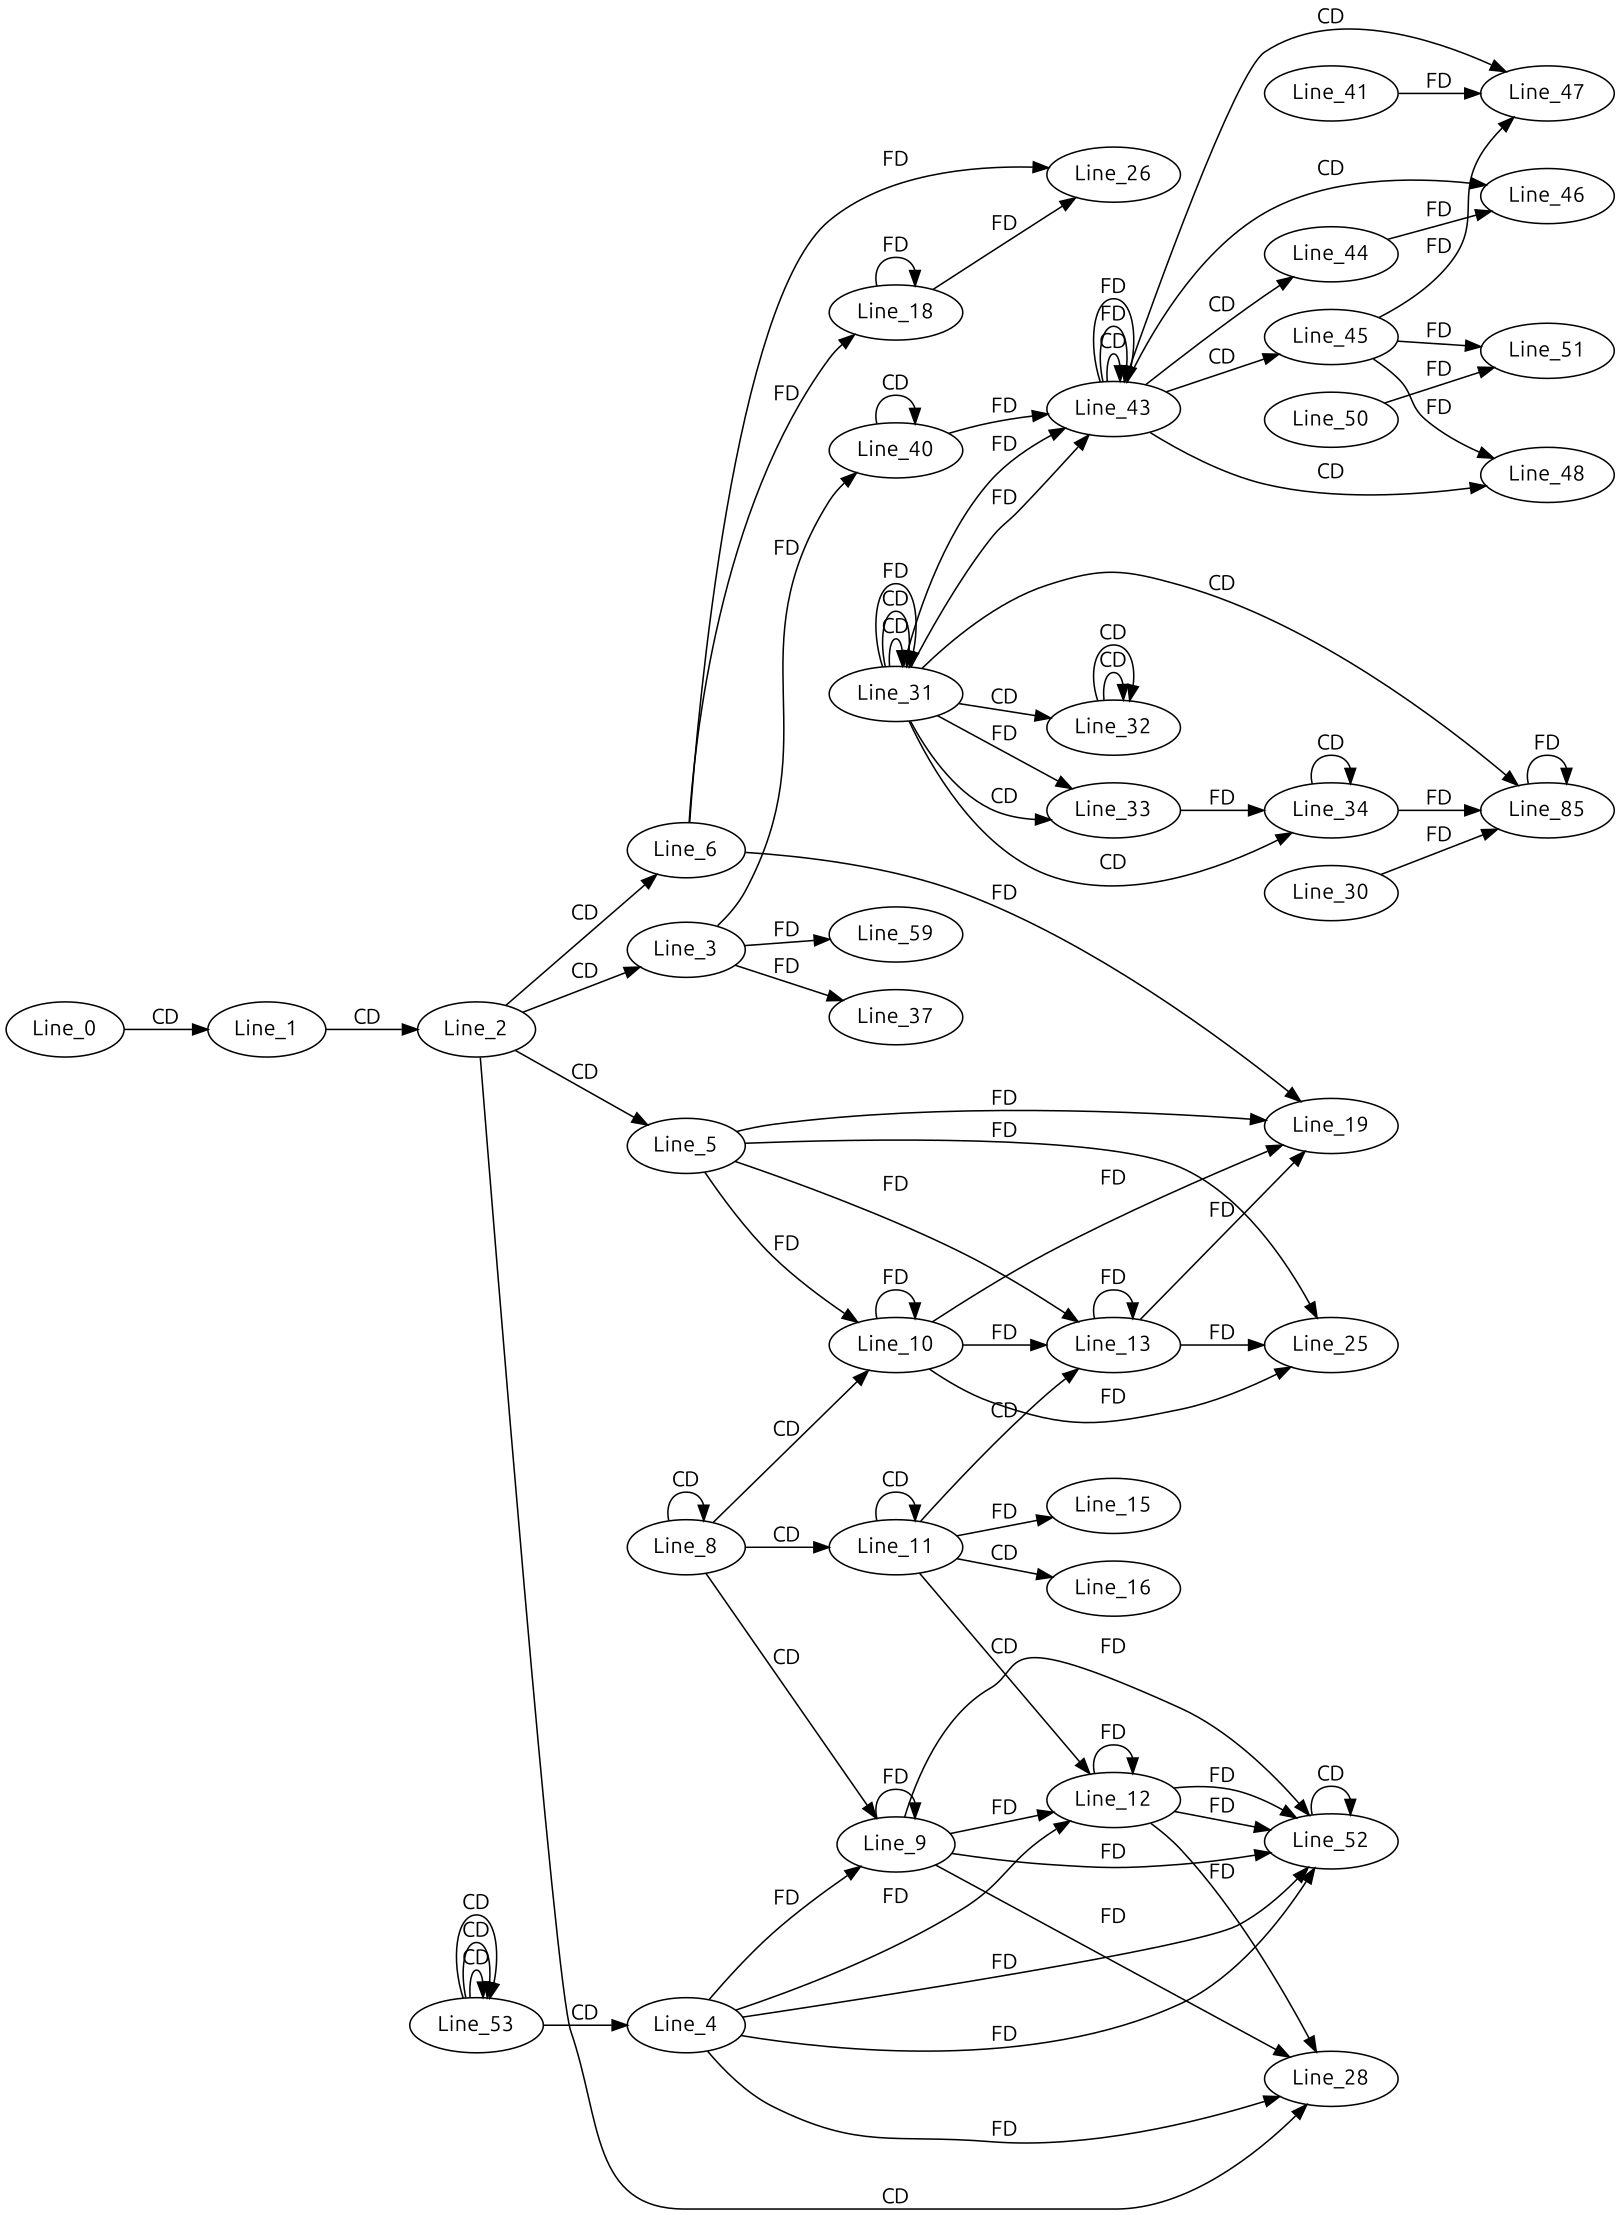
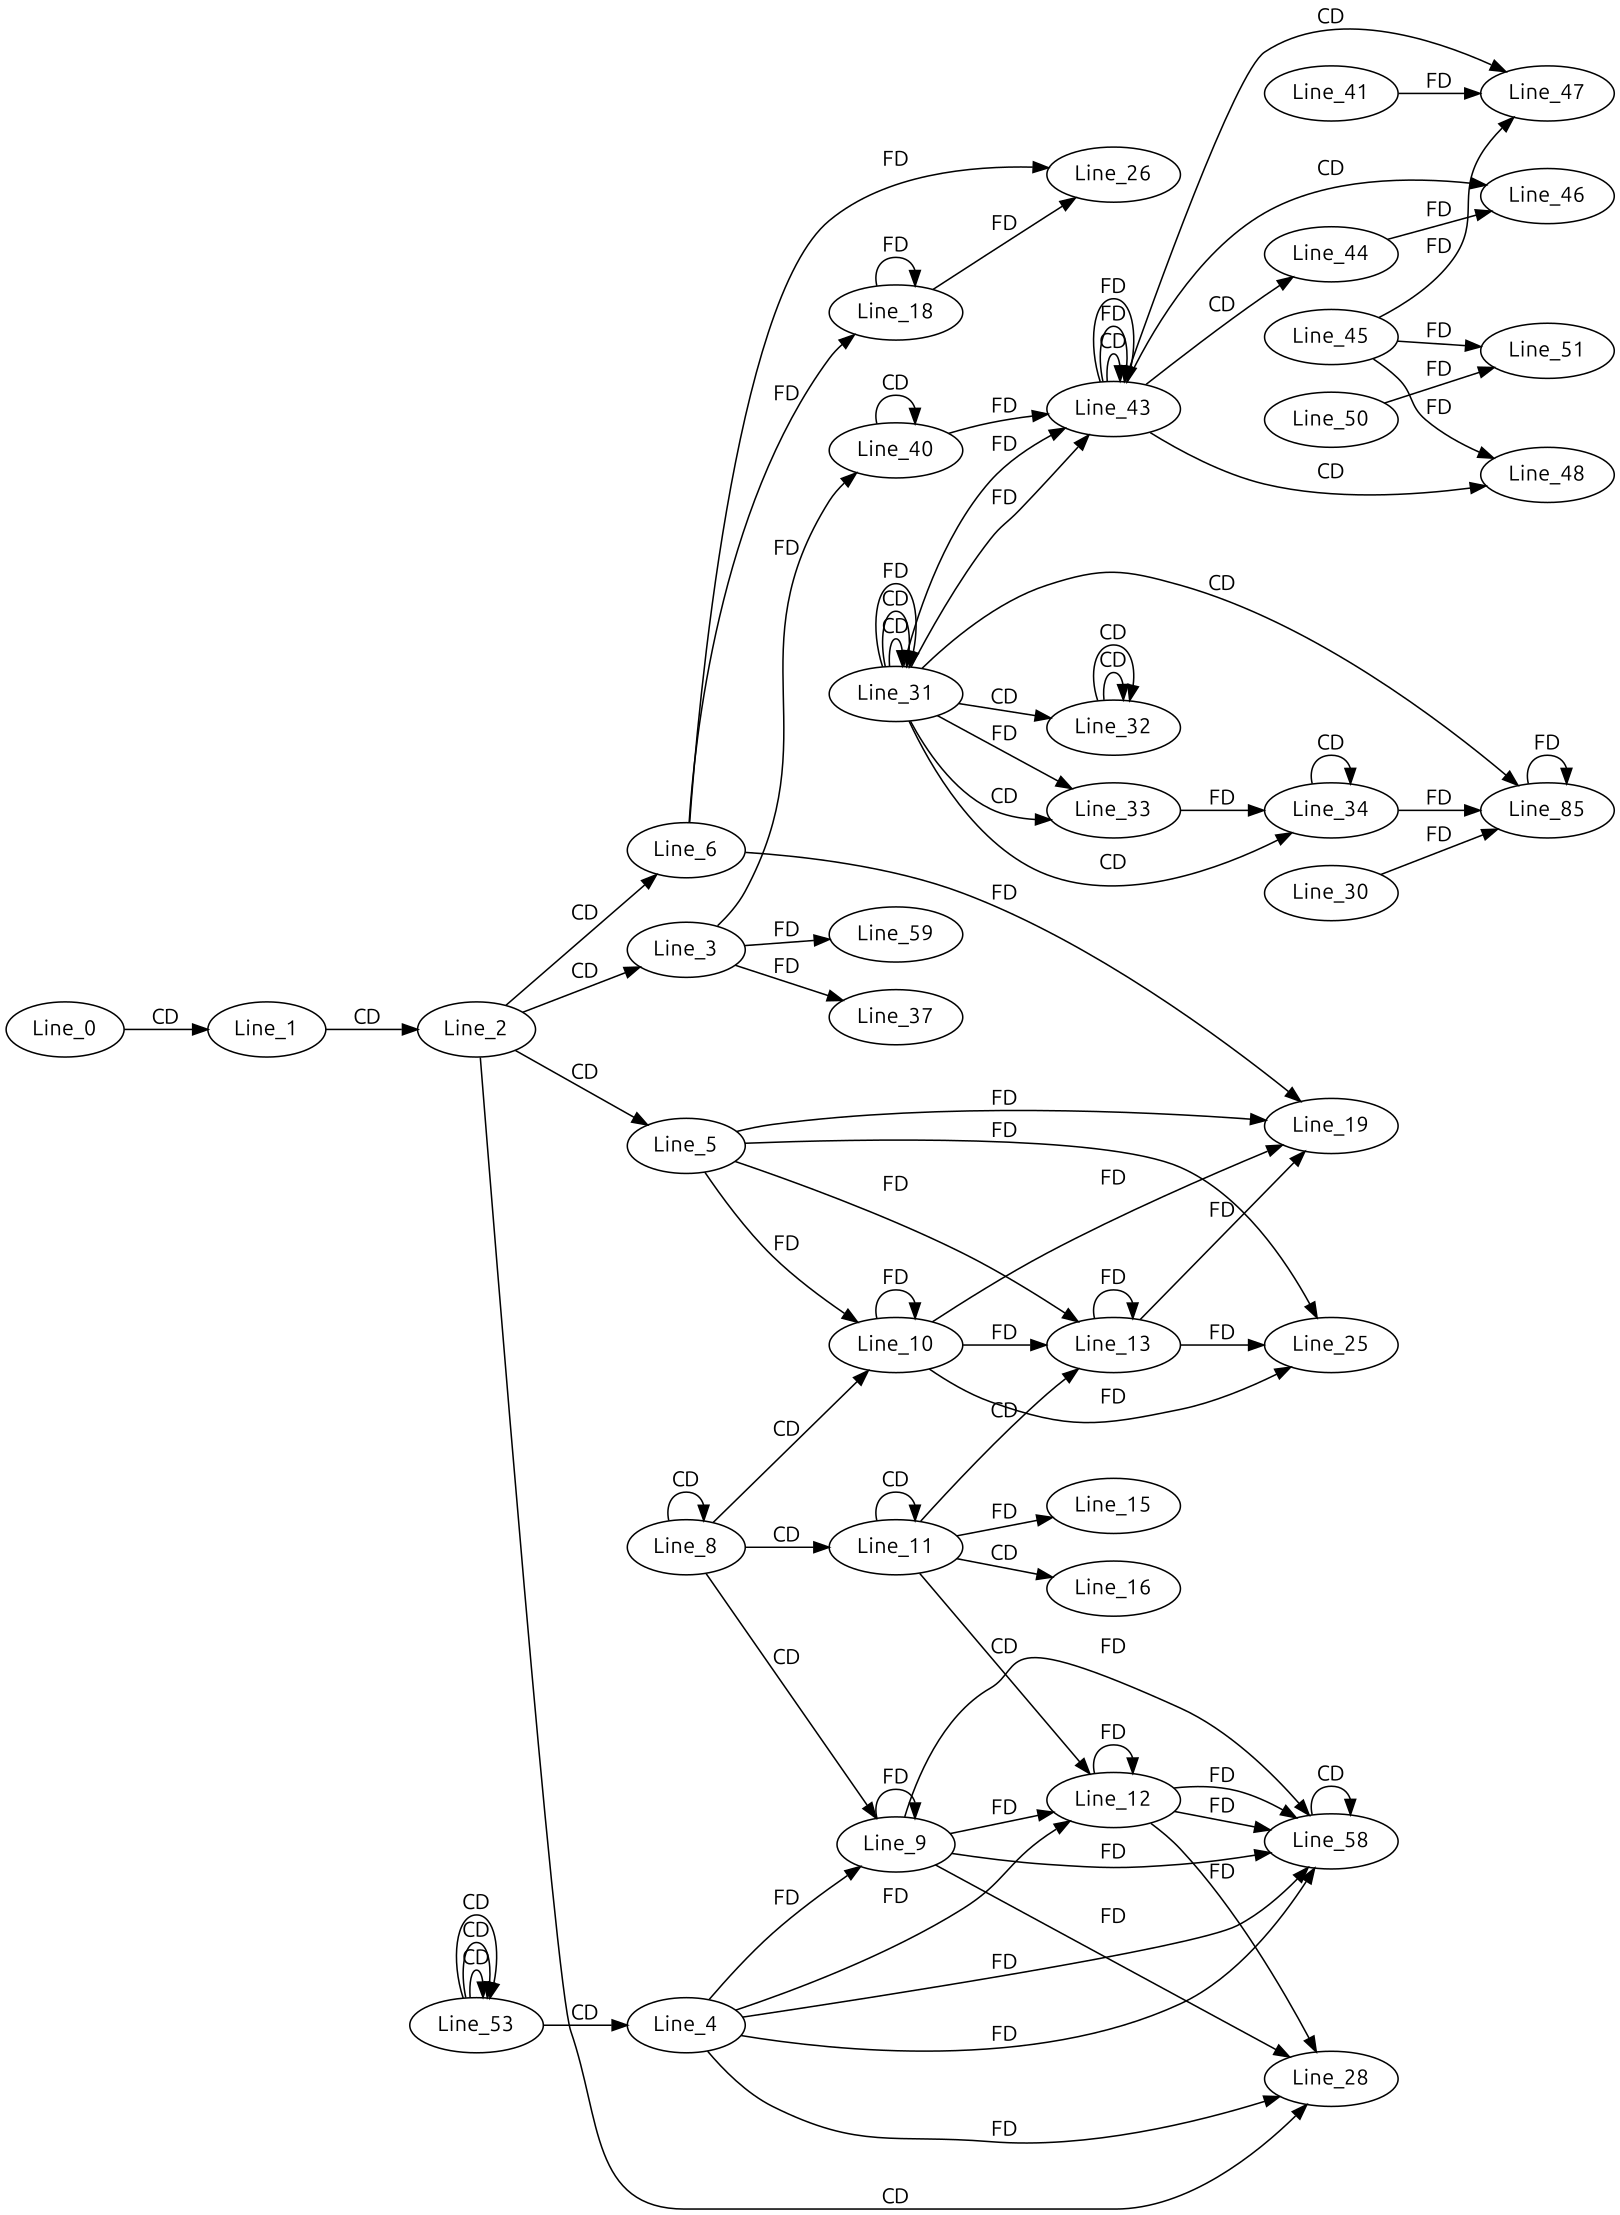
(1215, 375) -> none
(1331, 1841) -> (1331, 1841)
